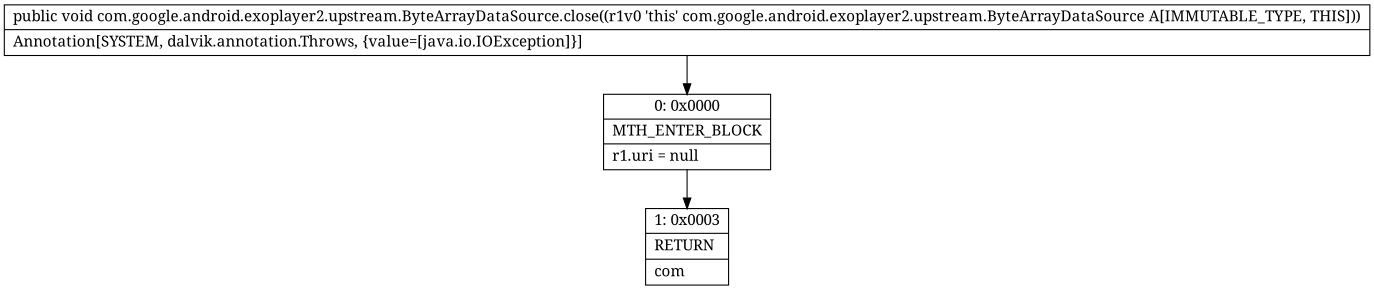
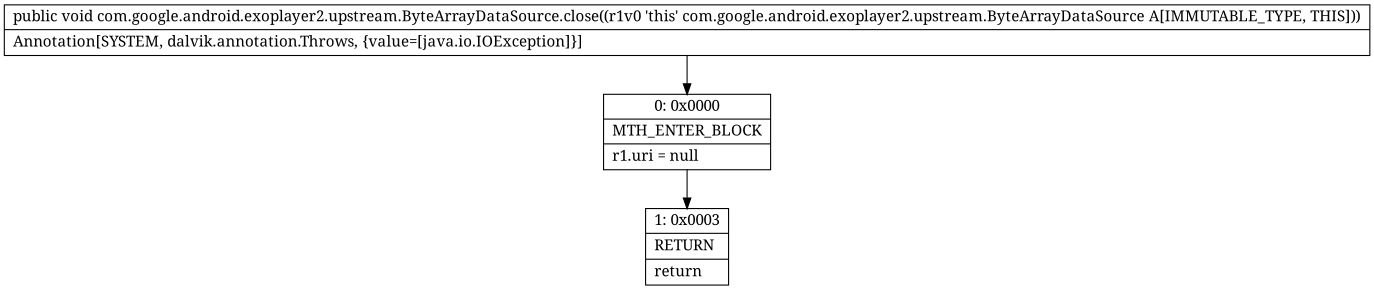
(670, 272) -> (678, 272)
